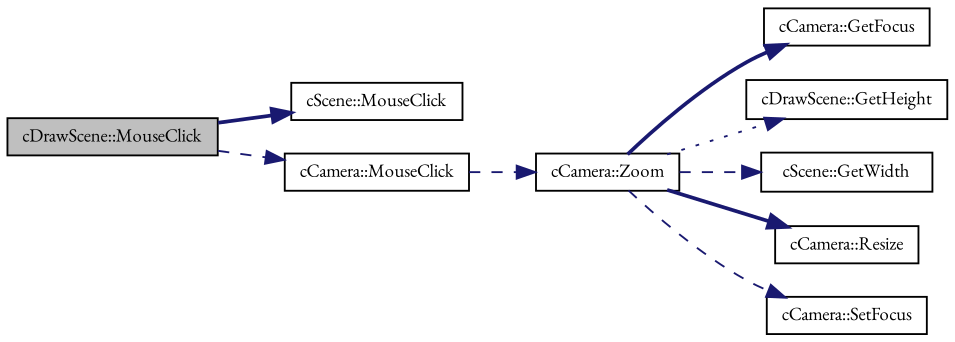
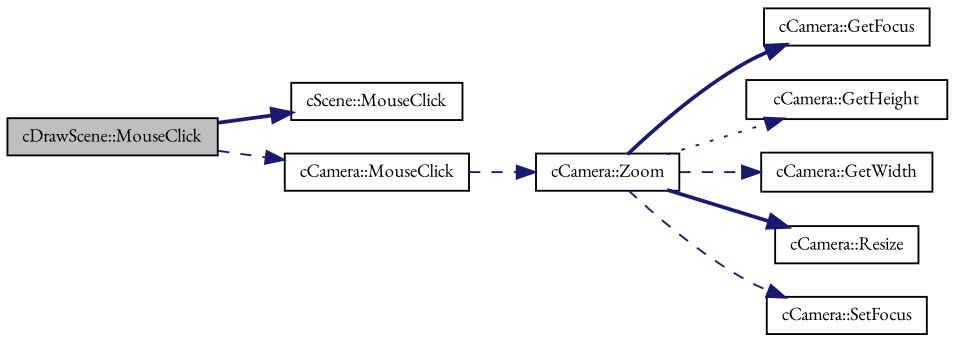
(847, 100) -> (847, 100)
(847, 172) -> (847, 172)
